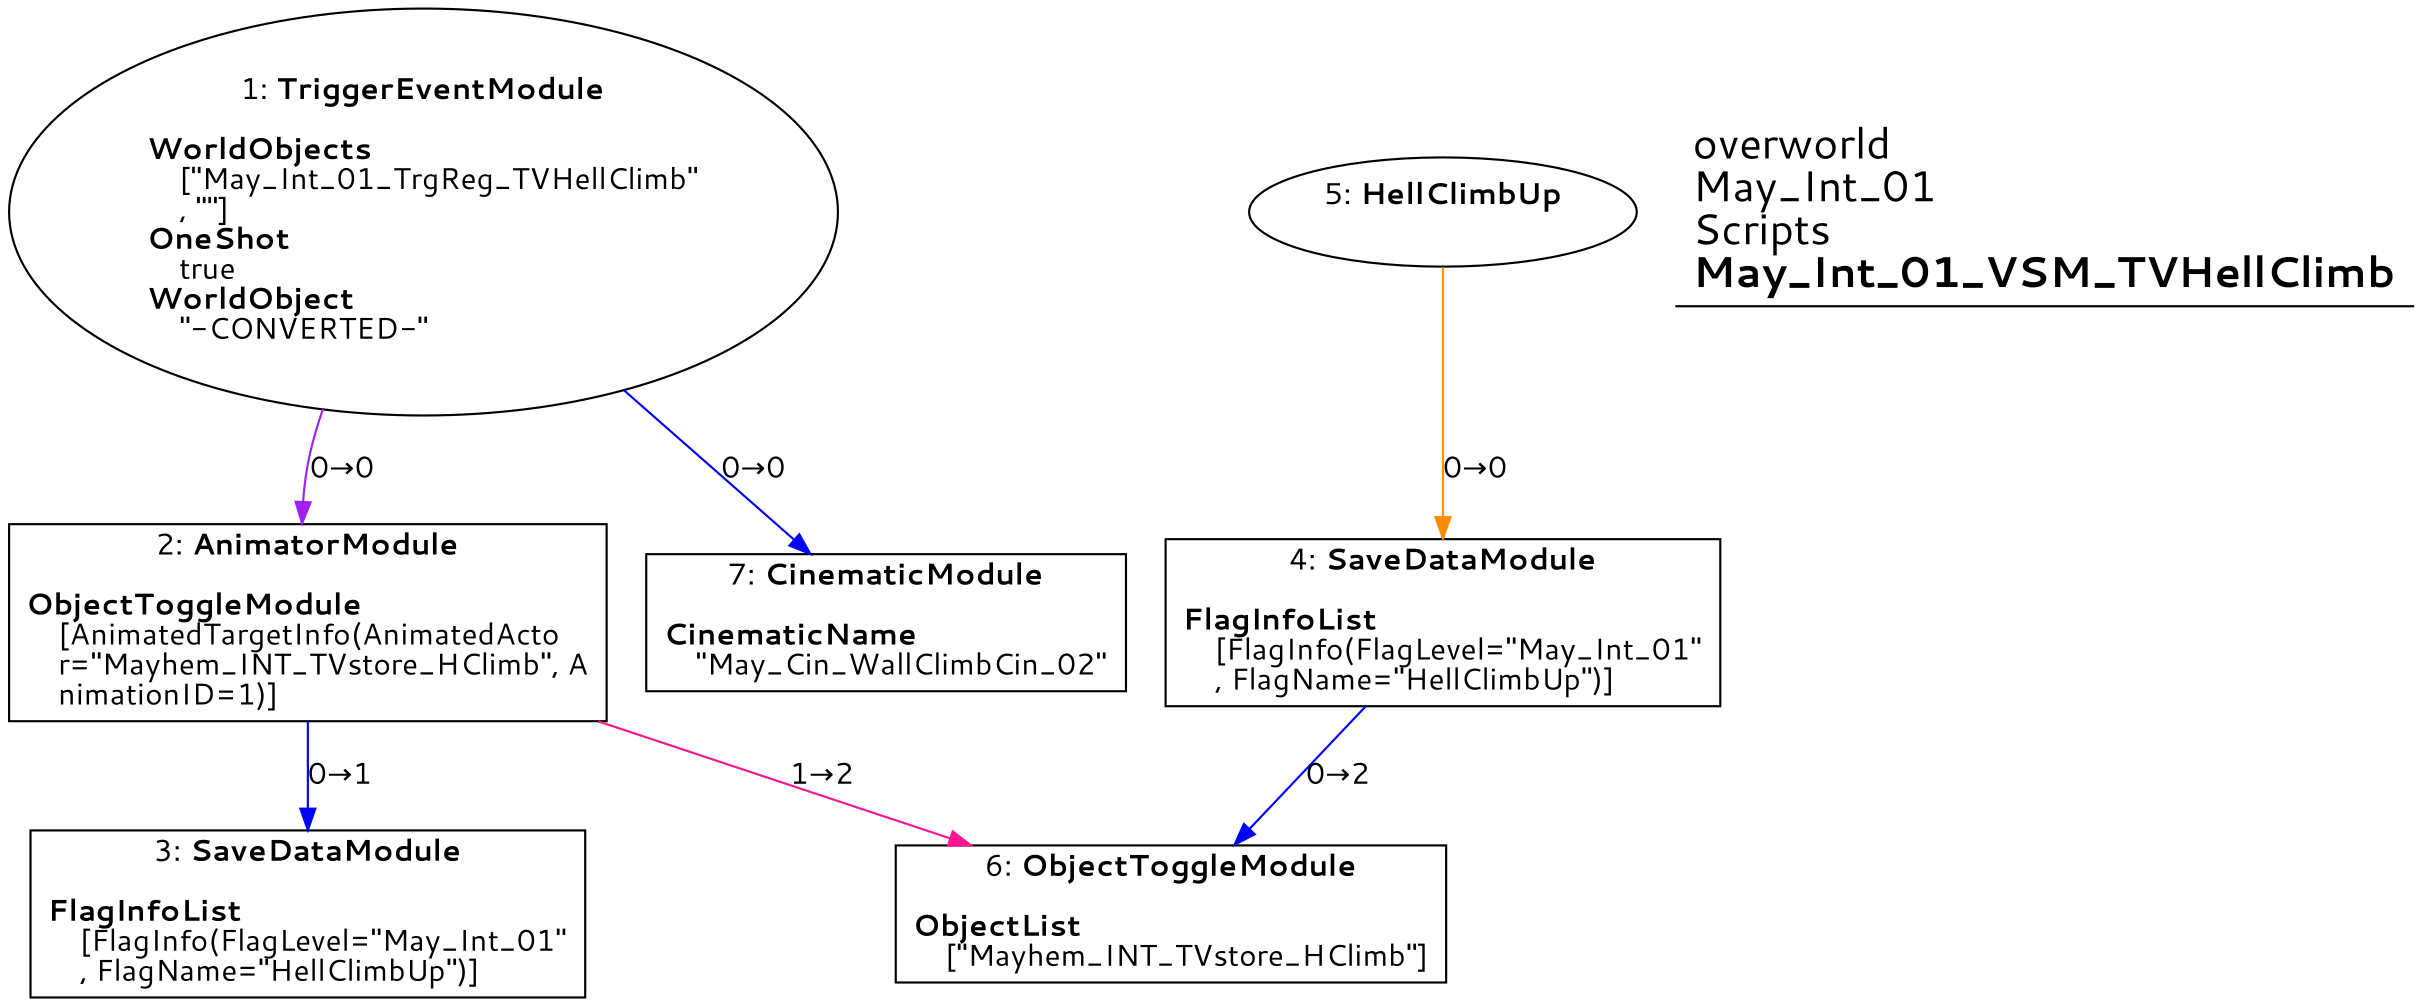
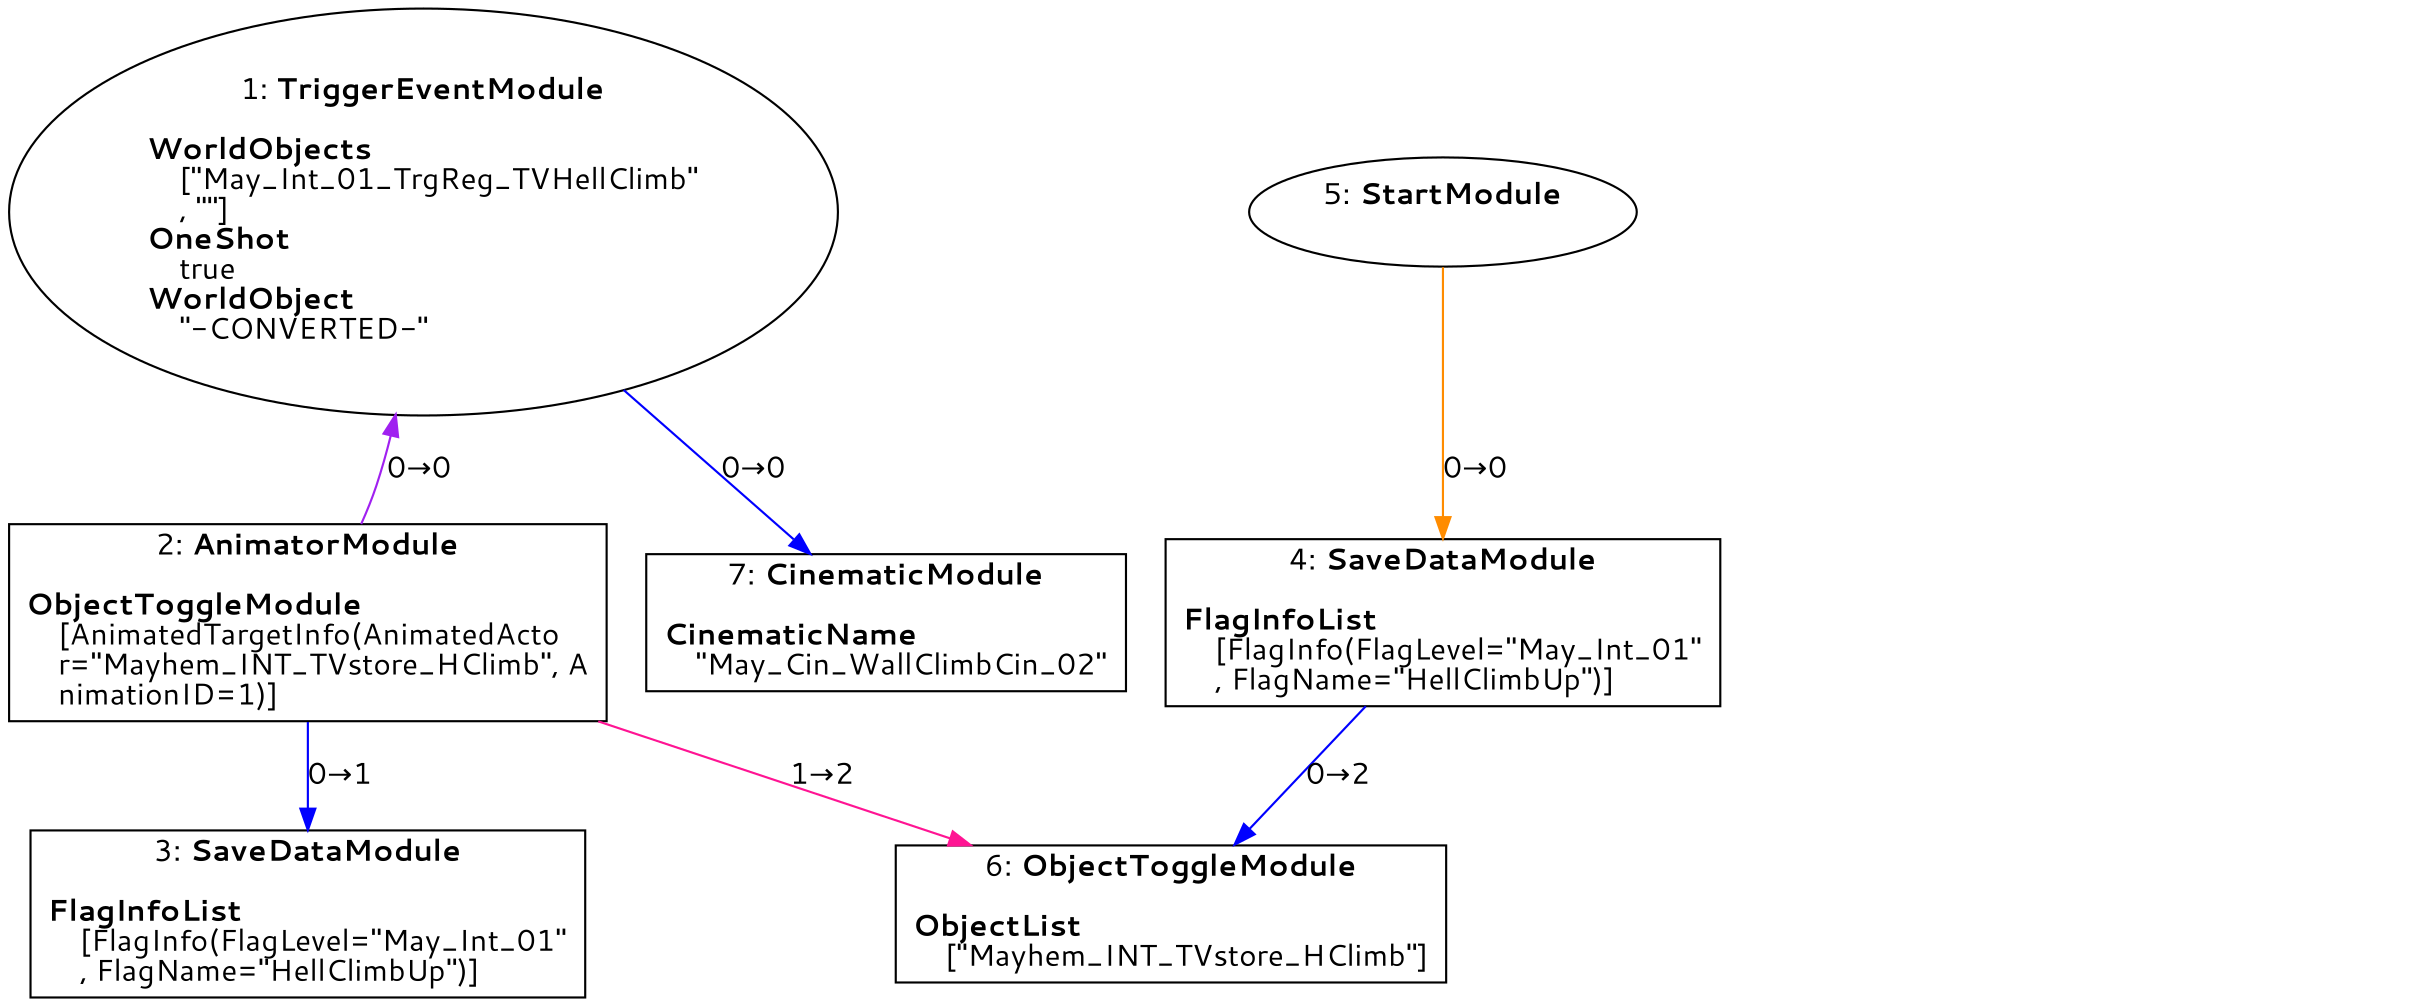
(1461, 195) -> (1461, 195)
(2045, 212) -> none
(310, 455) -> (378, 480)
